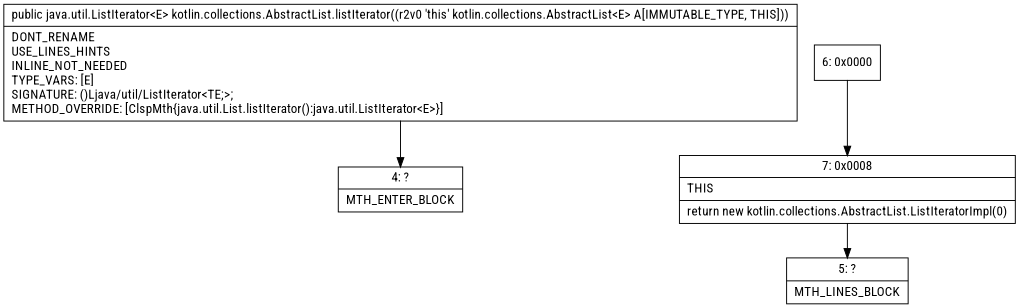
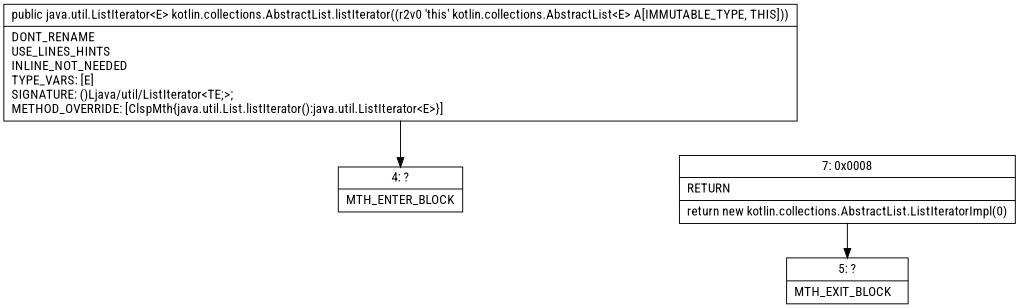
(847, 63) -> none
(700, 189) -> (709, 189)
(847, 292) -> (843, 292)
